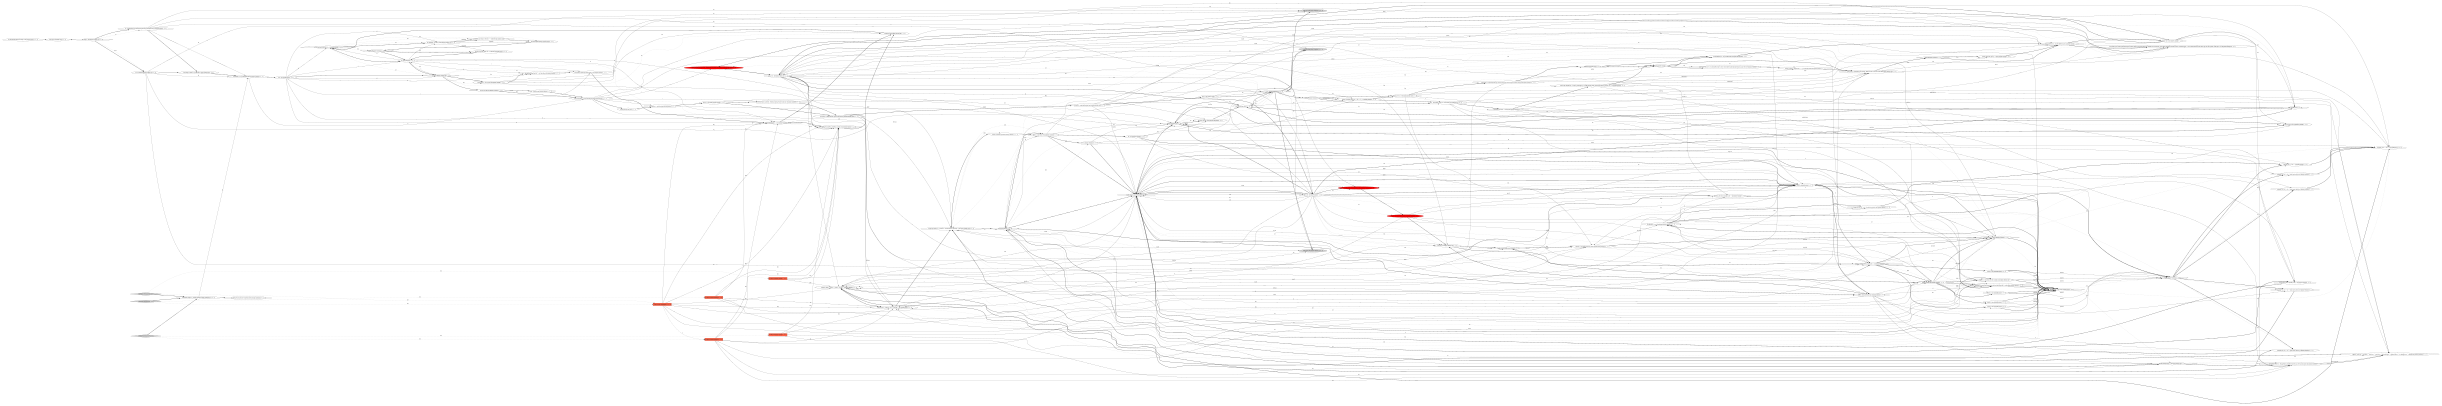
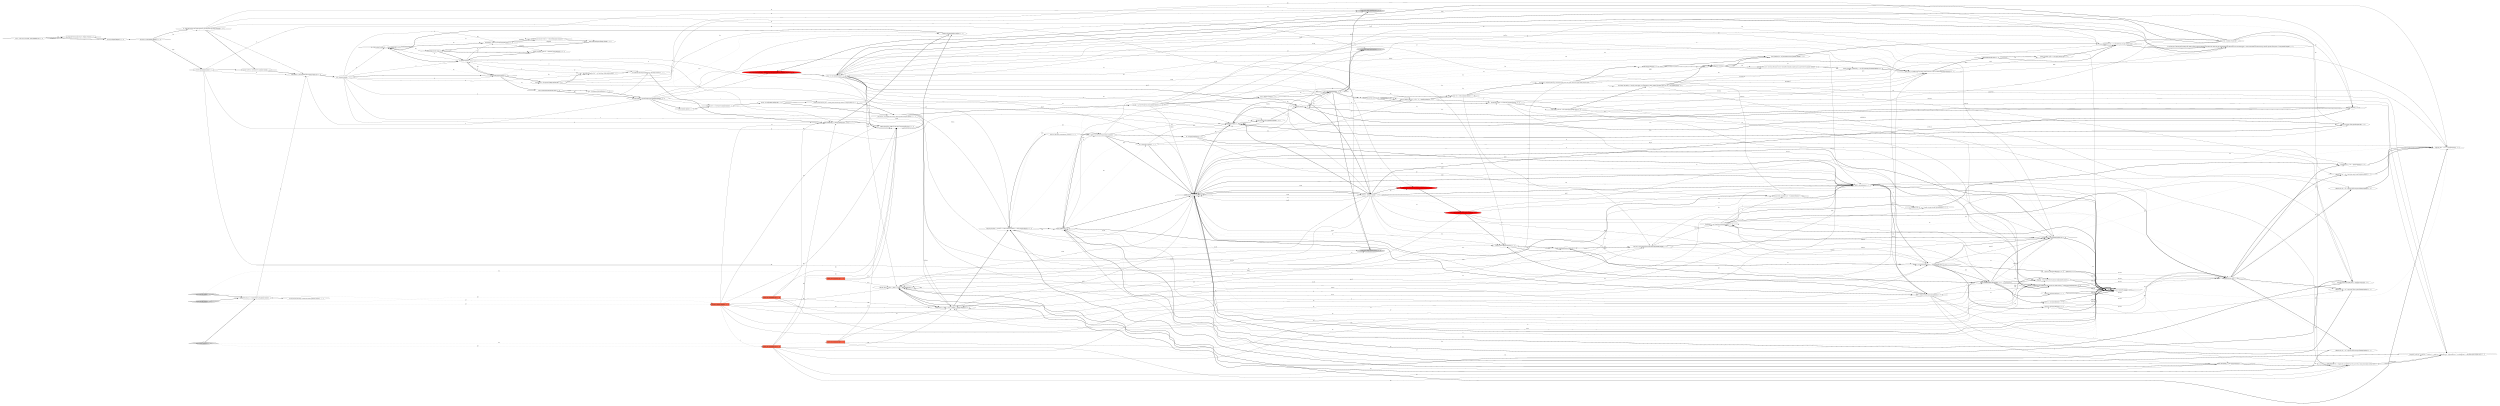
none -> (29, 38)
